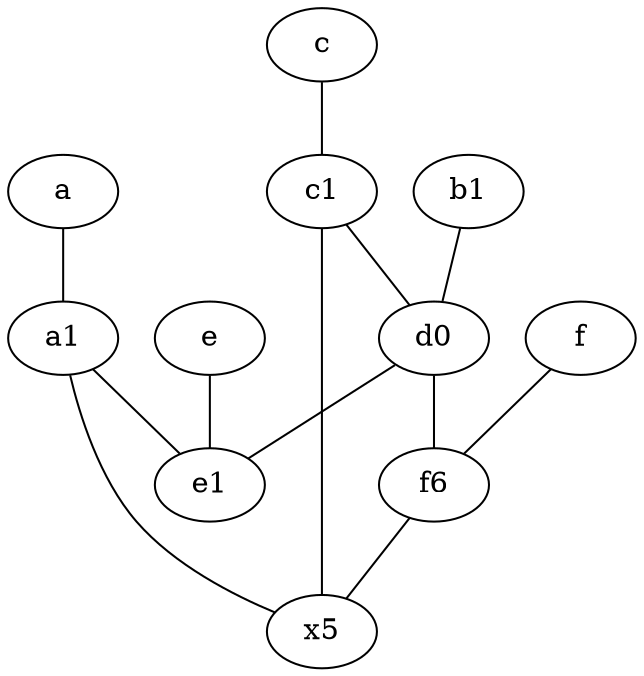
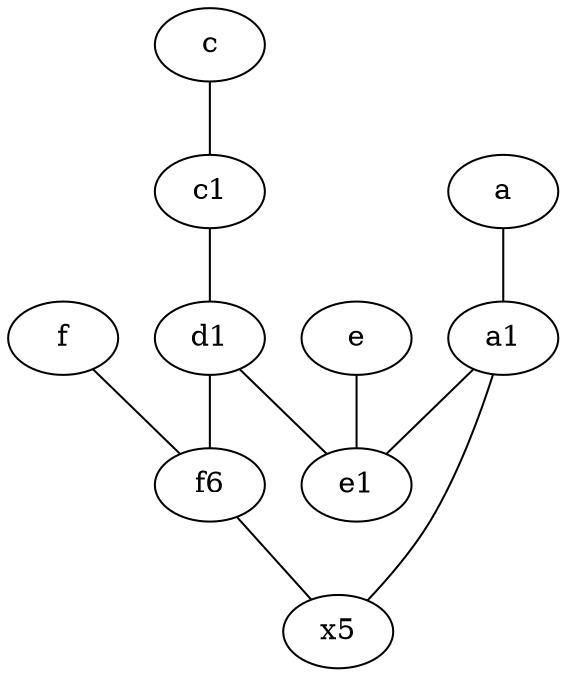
(469, 192) -> none
(434, 338) -> (210, 338)
(322, 393) -> none
